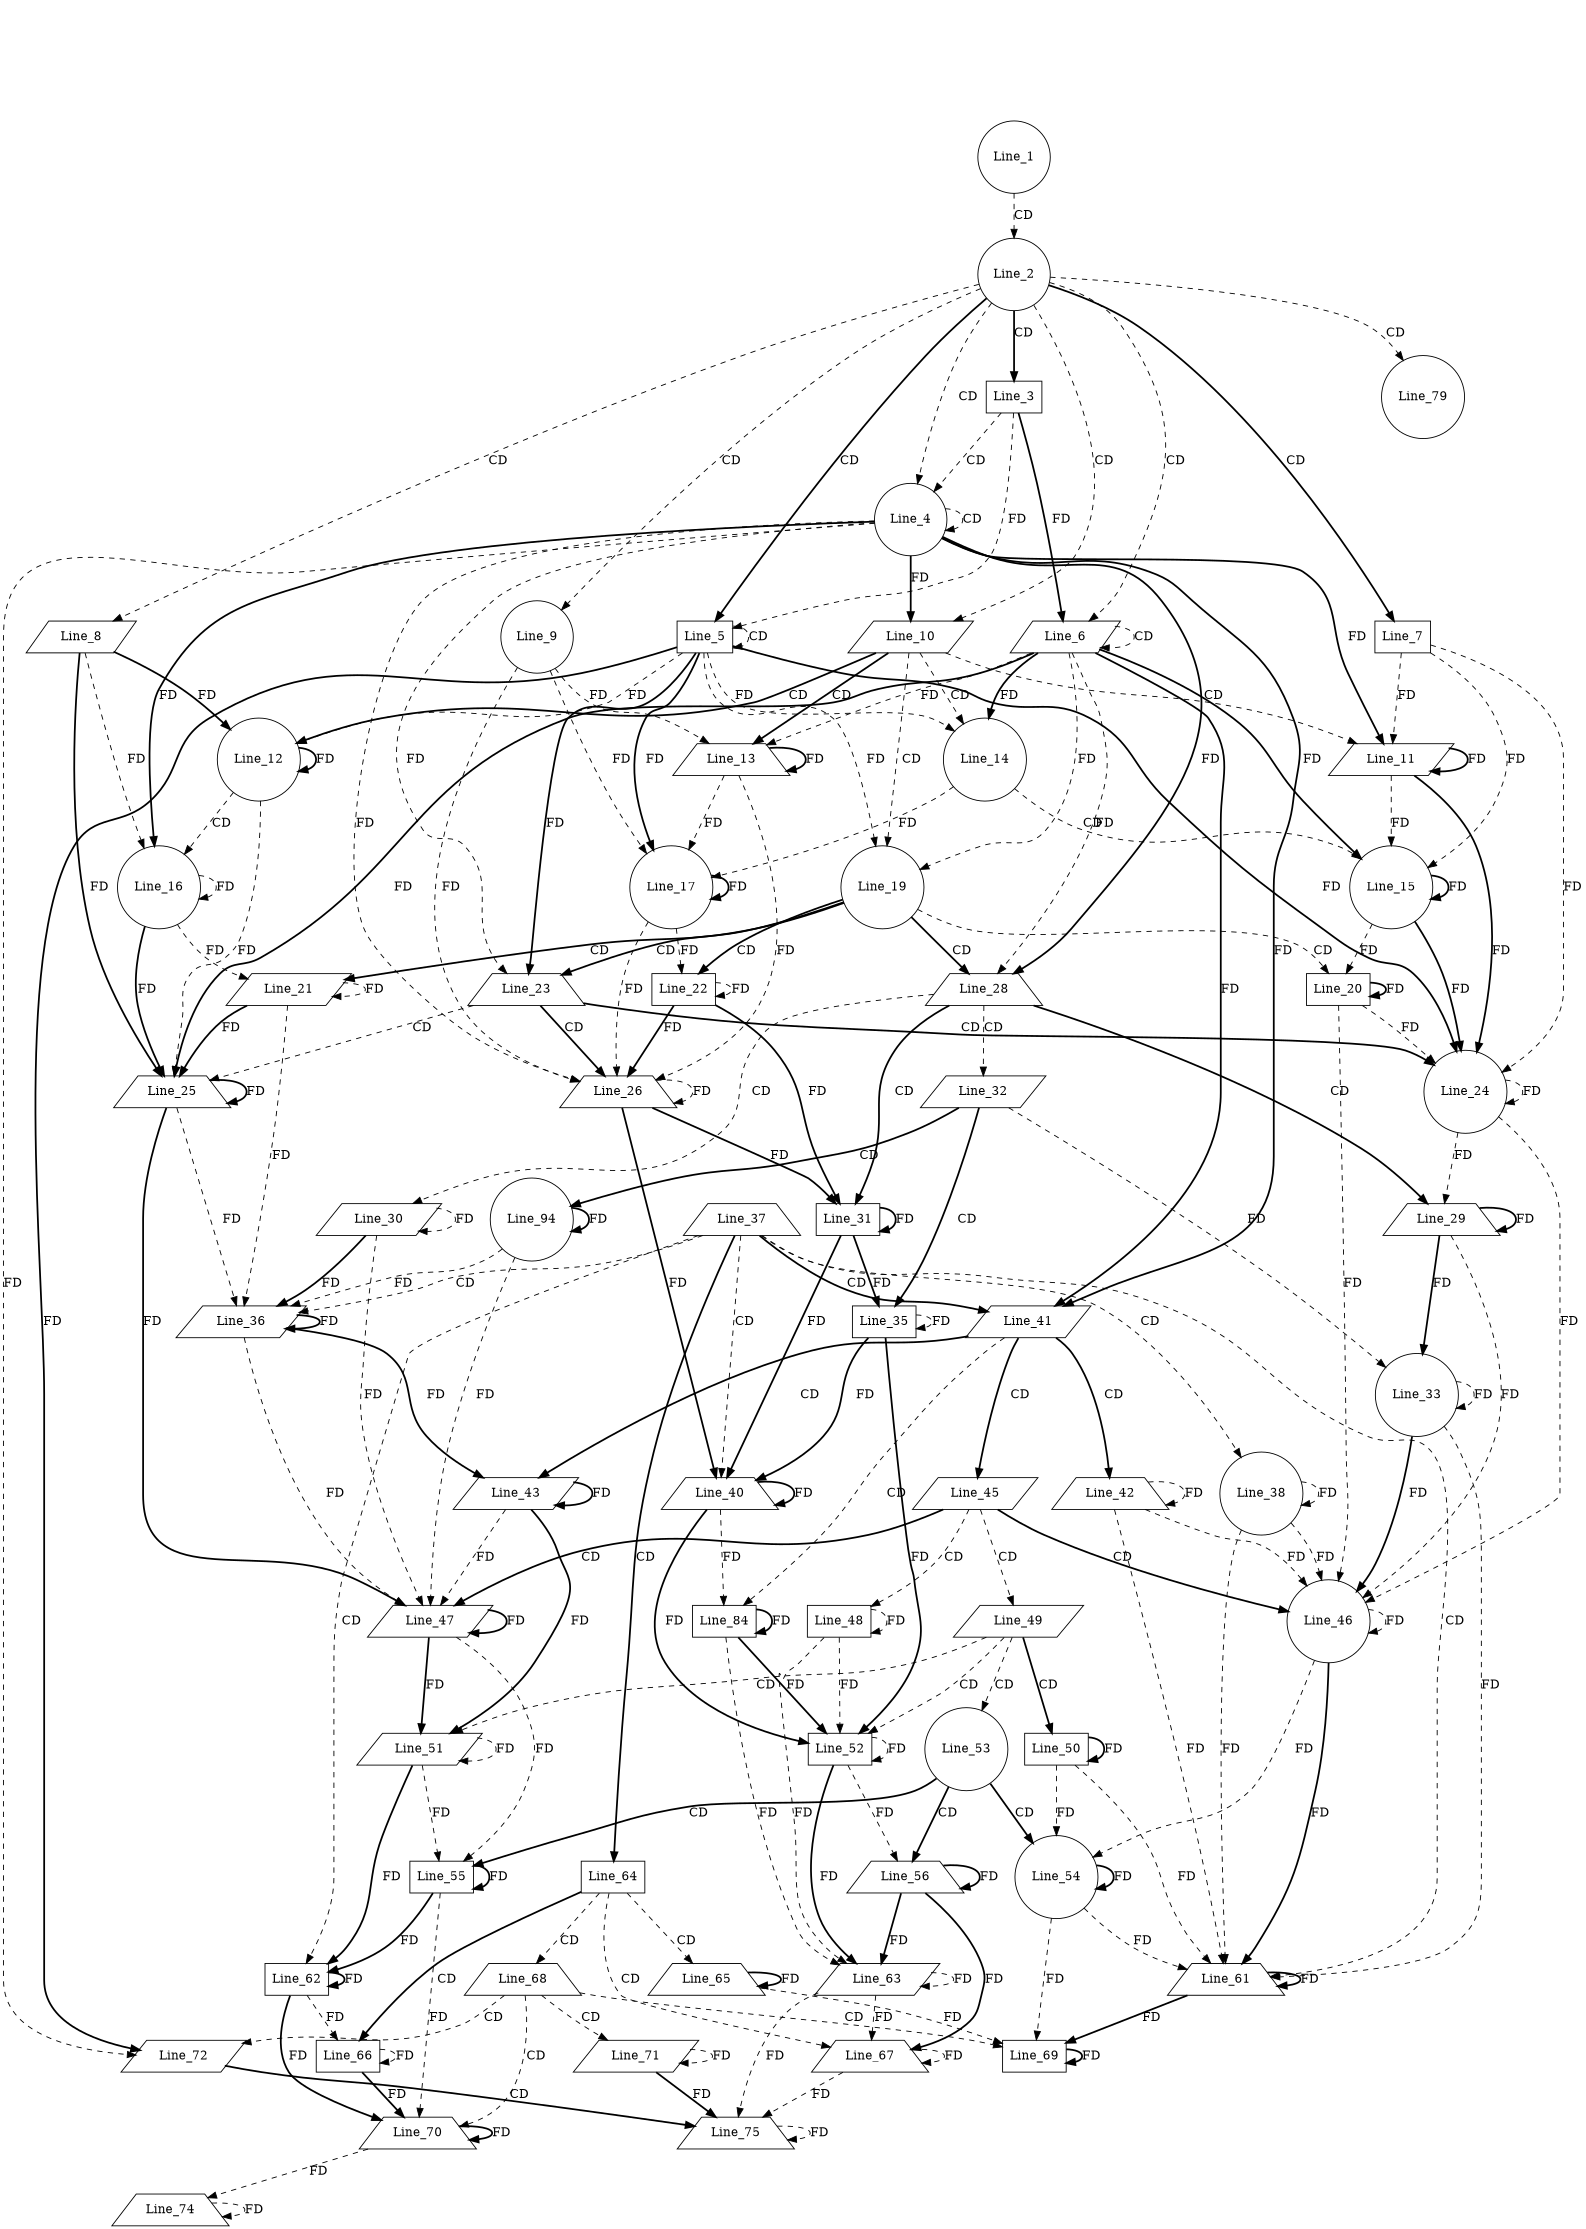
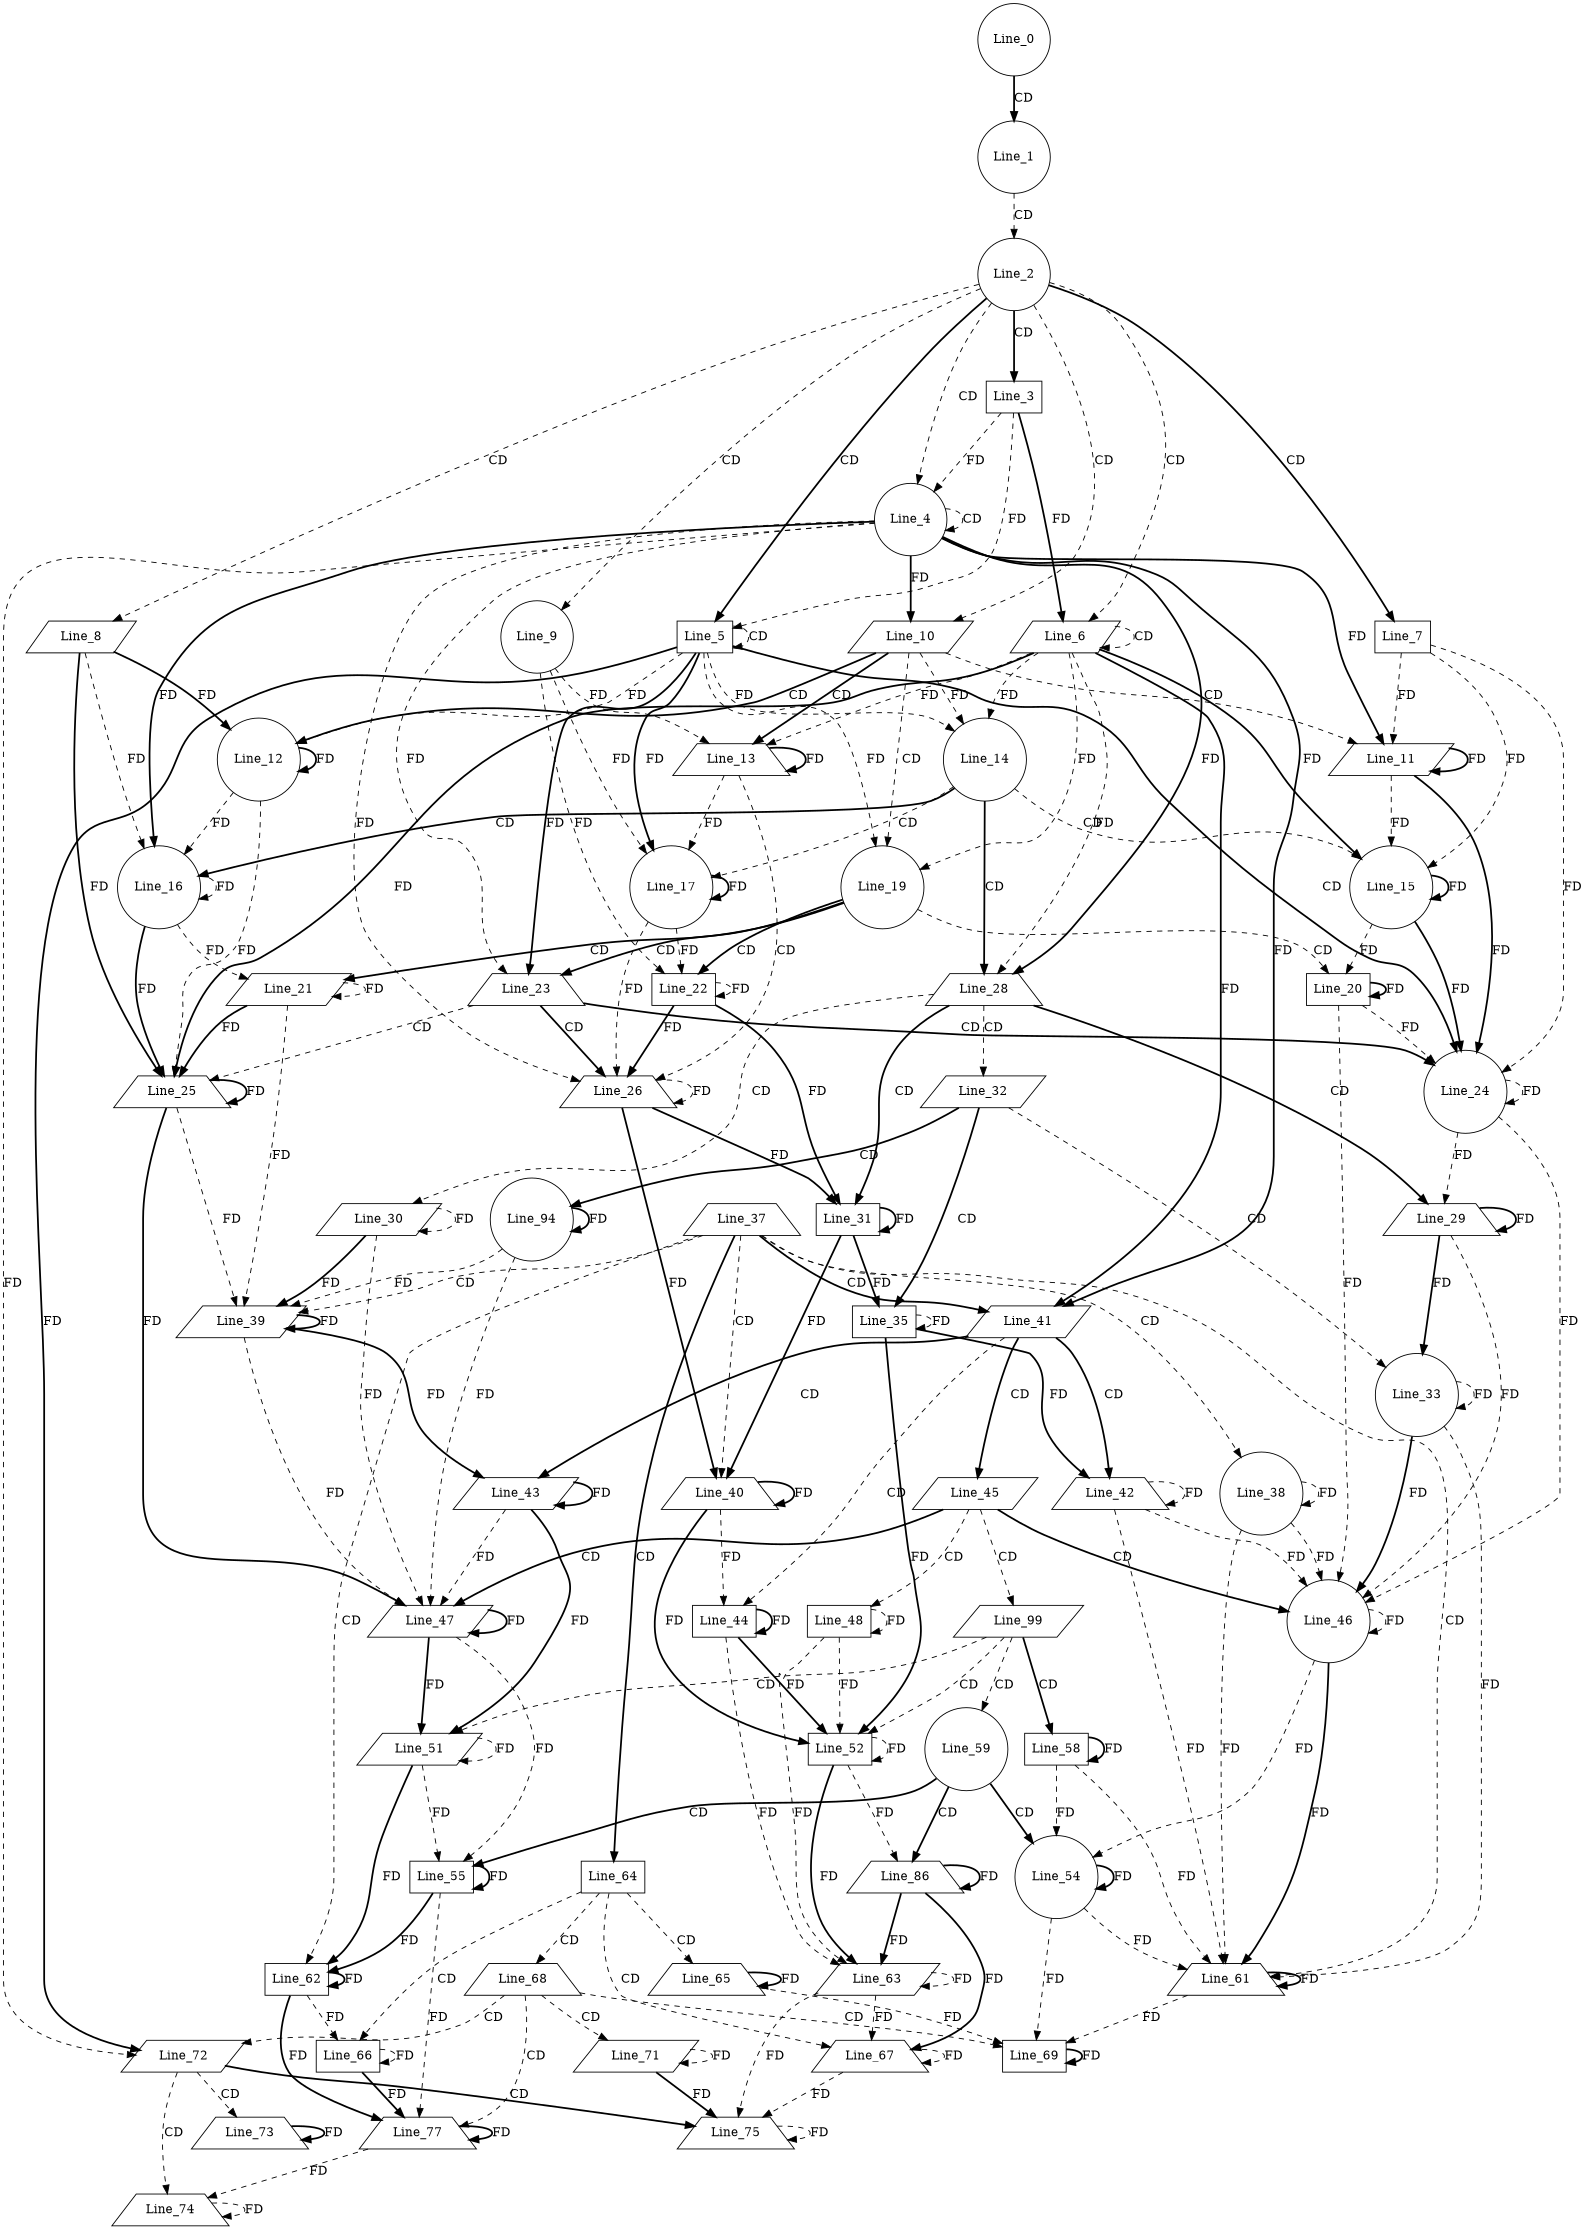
none -> (1014, 40)
(1423, 397) -> none
(976, 461) -> (976, 461)
(1007, 680) -> (1007, 680)
(960, 696) -> (960, 696)
none -> (580, 814)
(222, 823) -> (222, 823)
(908, 823) -> (908, 823)
(1332, 887) -> (1332, 887)
(436, 898) -> (575, 831)
(937, 942) -> (984, 883)
(786, 951) -> (786, 951)
(1257, 1220) -> (1257, 1220)
(241, 1322) -> (241, 1322)
(834, 1420) -> (1036, 1361)
(724, 1621) -> (724, 1621)
(1018, 1621) -> (1018, 1621)
(966, 1749) -> (966, 1749)
(1056, 1749) -> (1056, 1749)
(905, 1877) -> (905, 1877)
(463, 1948) -> (463, 1948)
(1131, 2017) -> (1131, 2017)
none -> (163, 2128)
none -> (250, 2133)
(418, 2133) -> (418, 2133)
